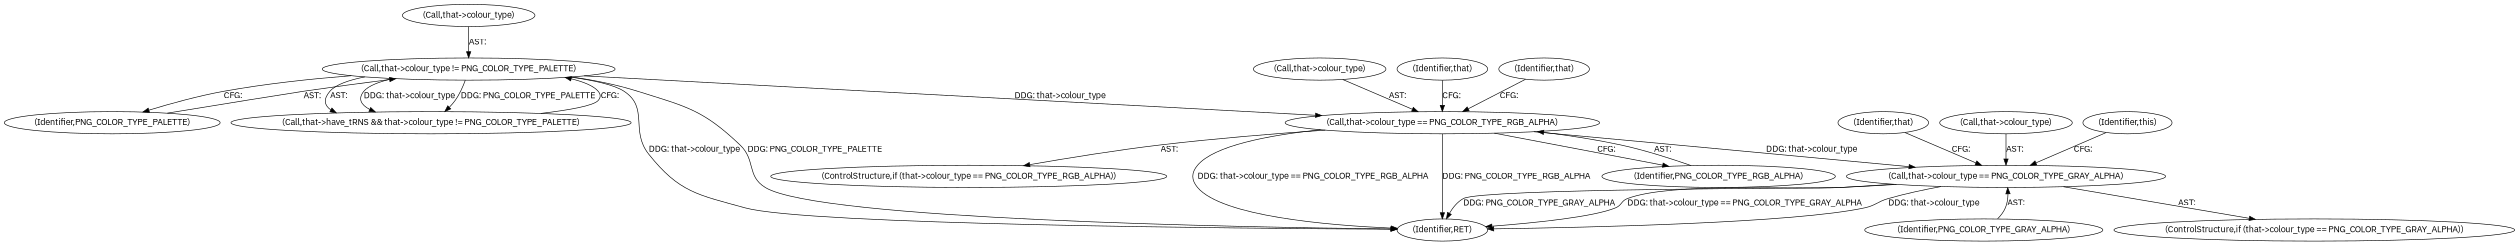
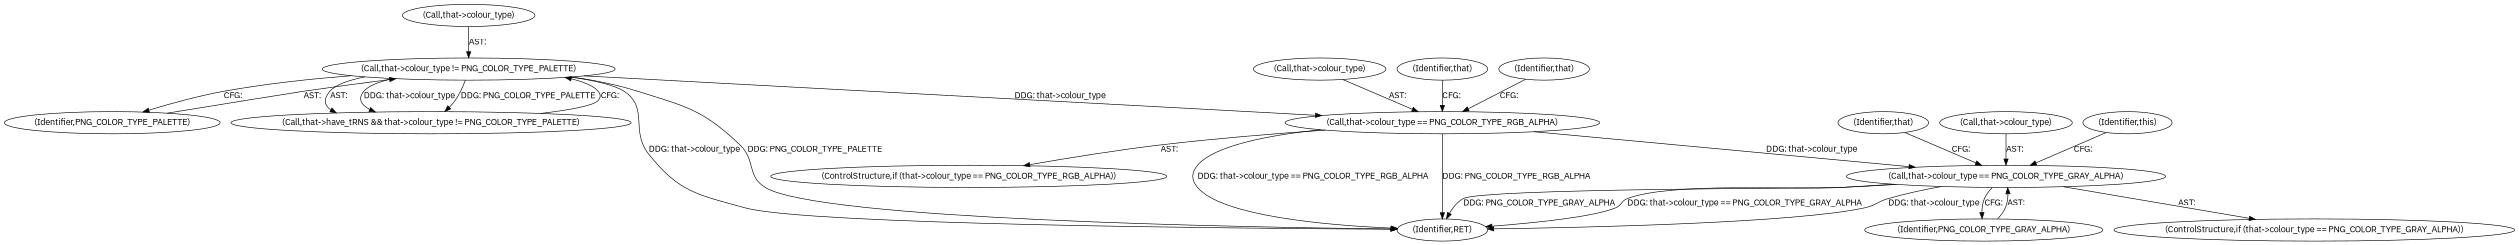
(1719, 176) -> none
none -> (1984, 199)
